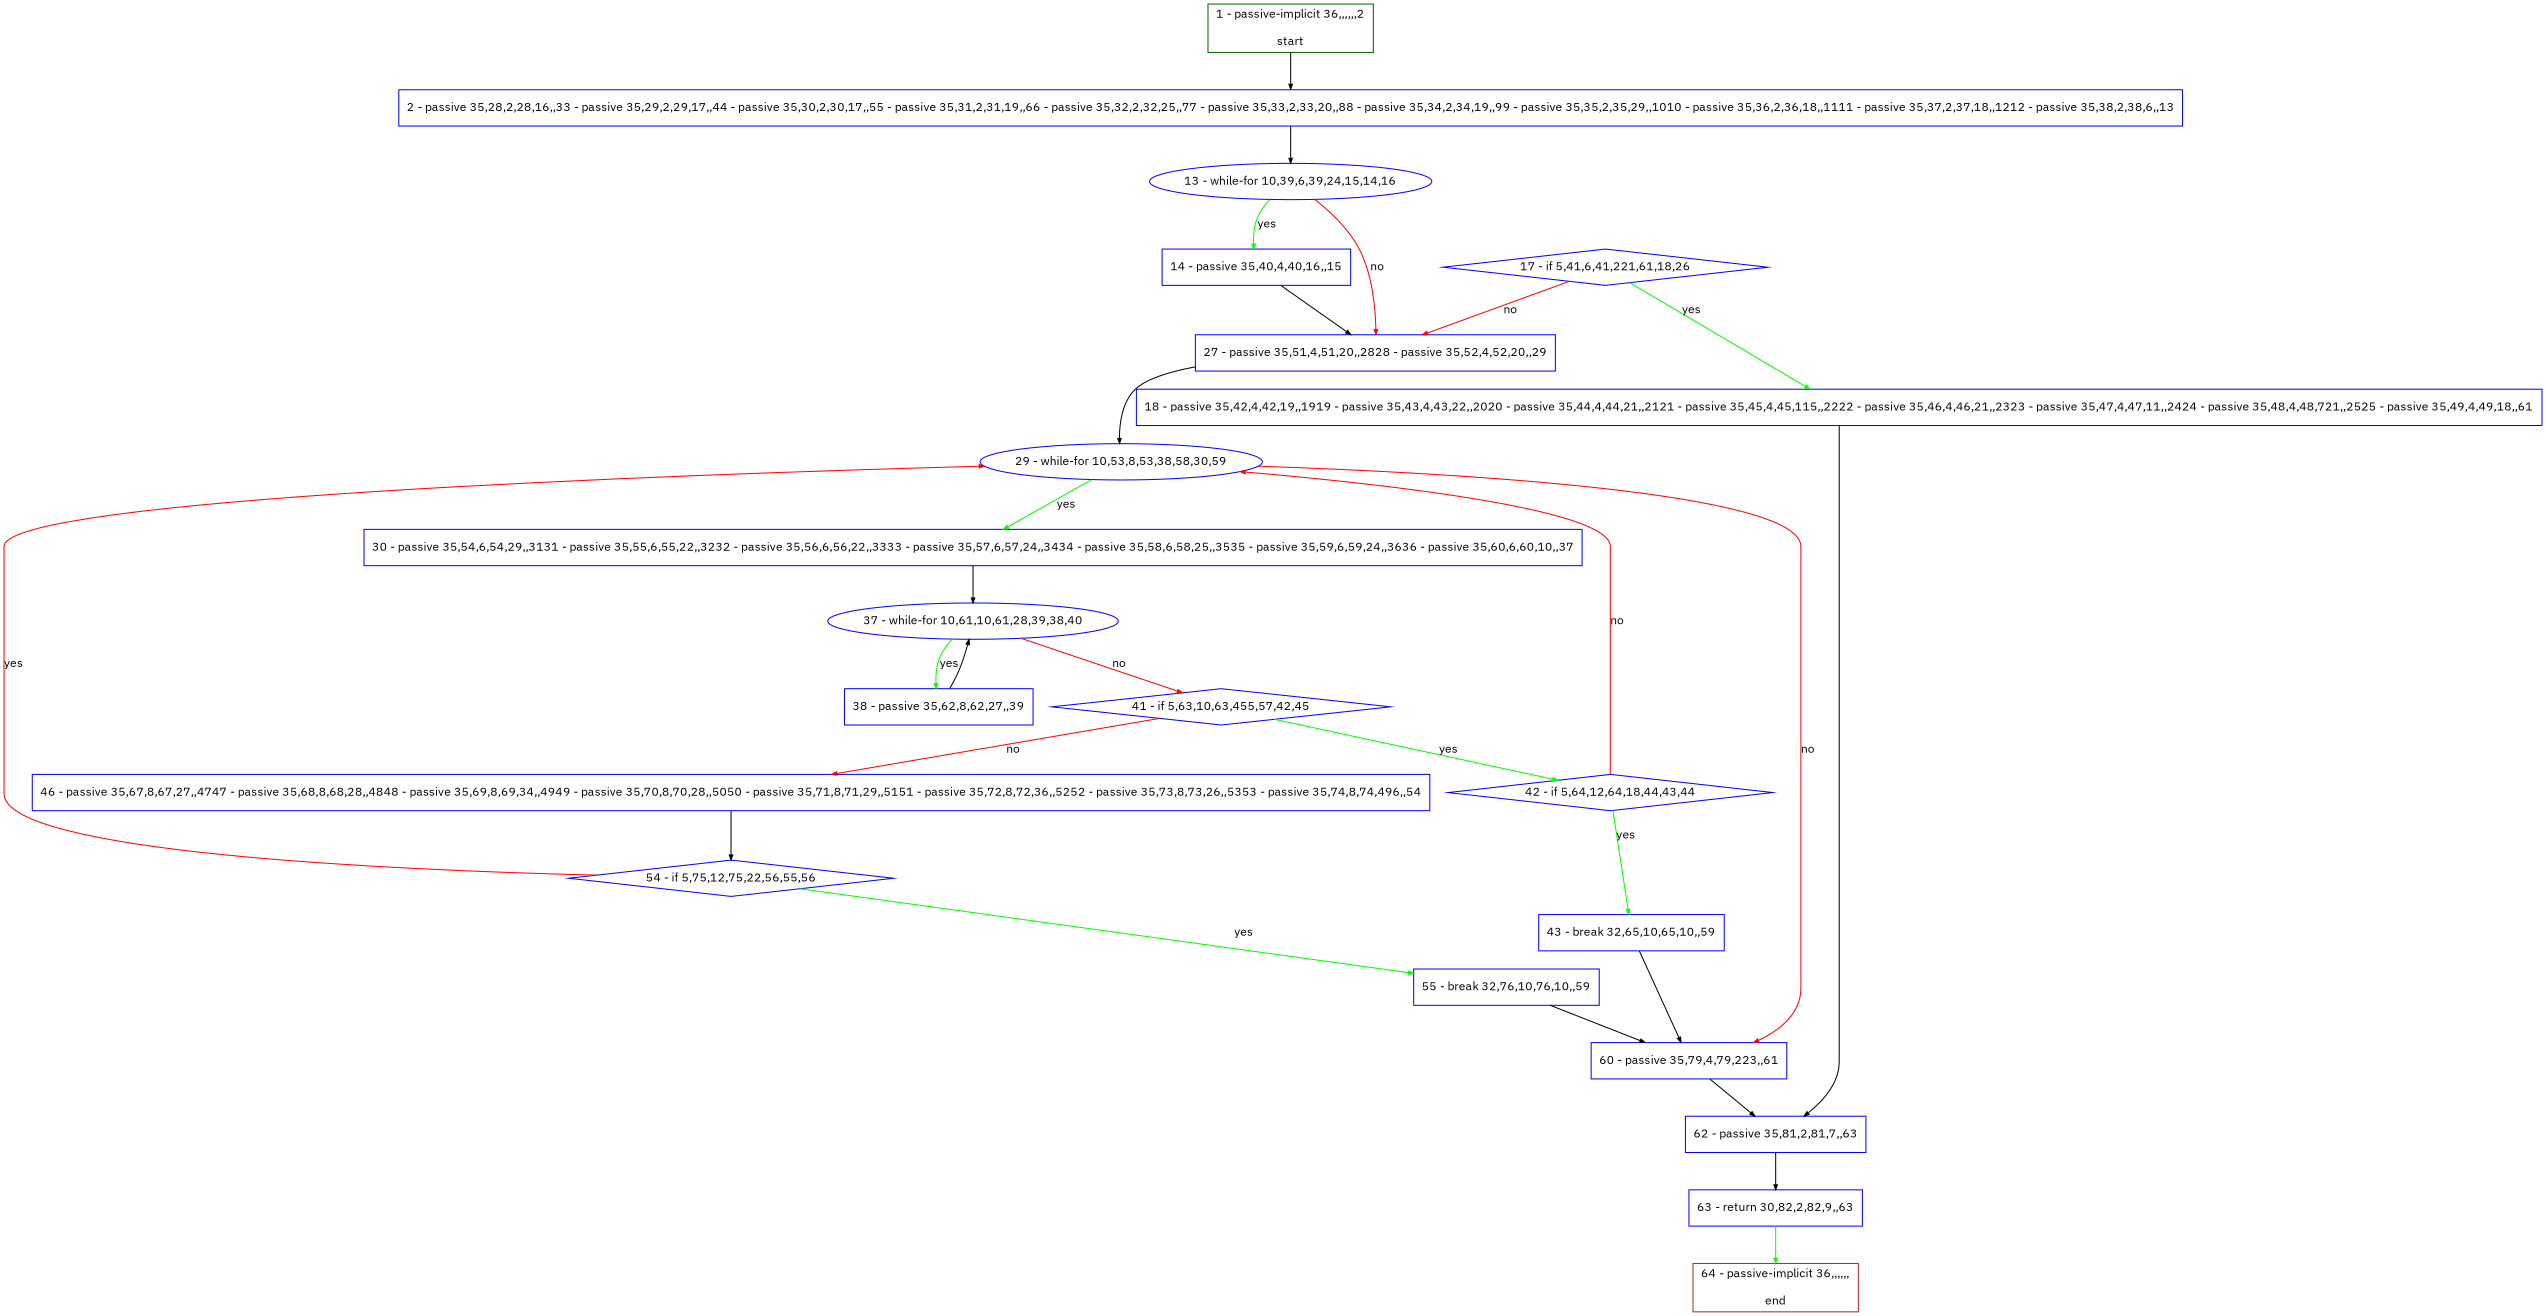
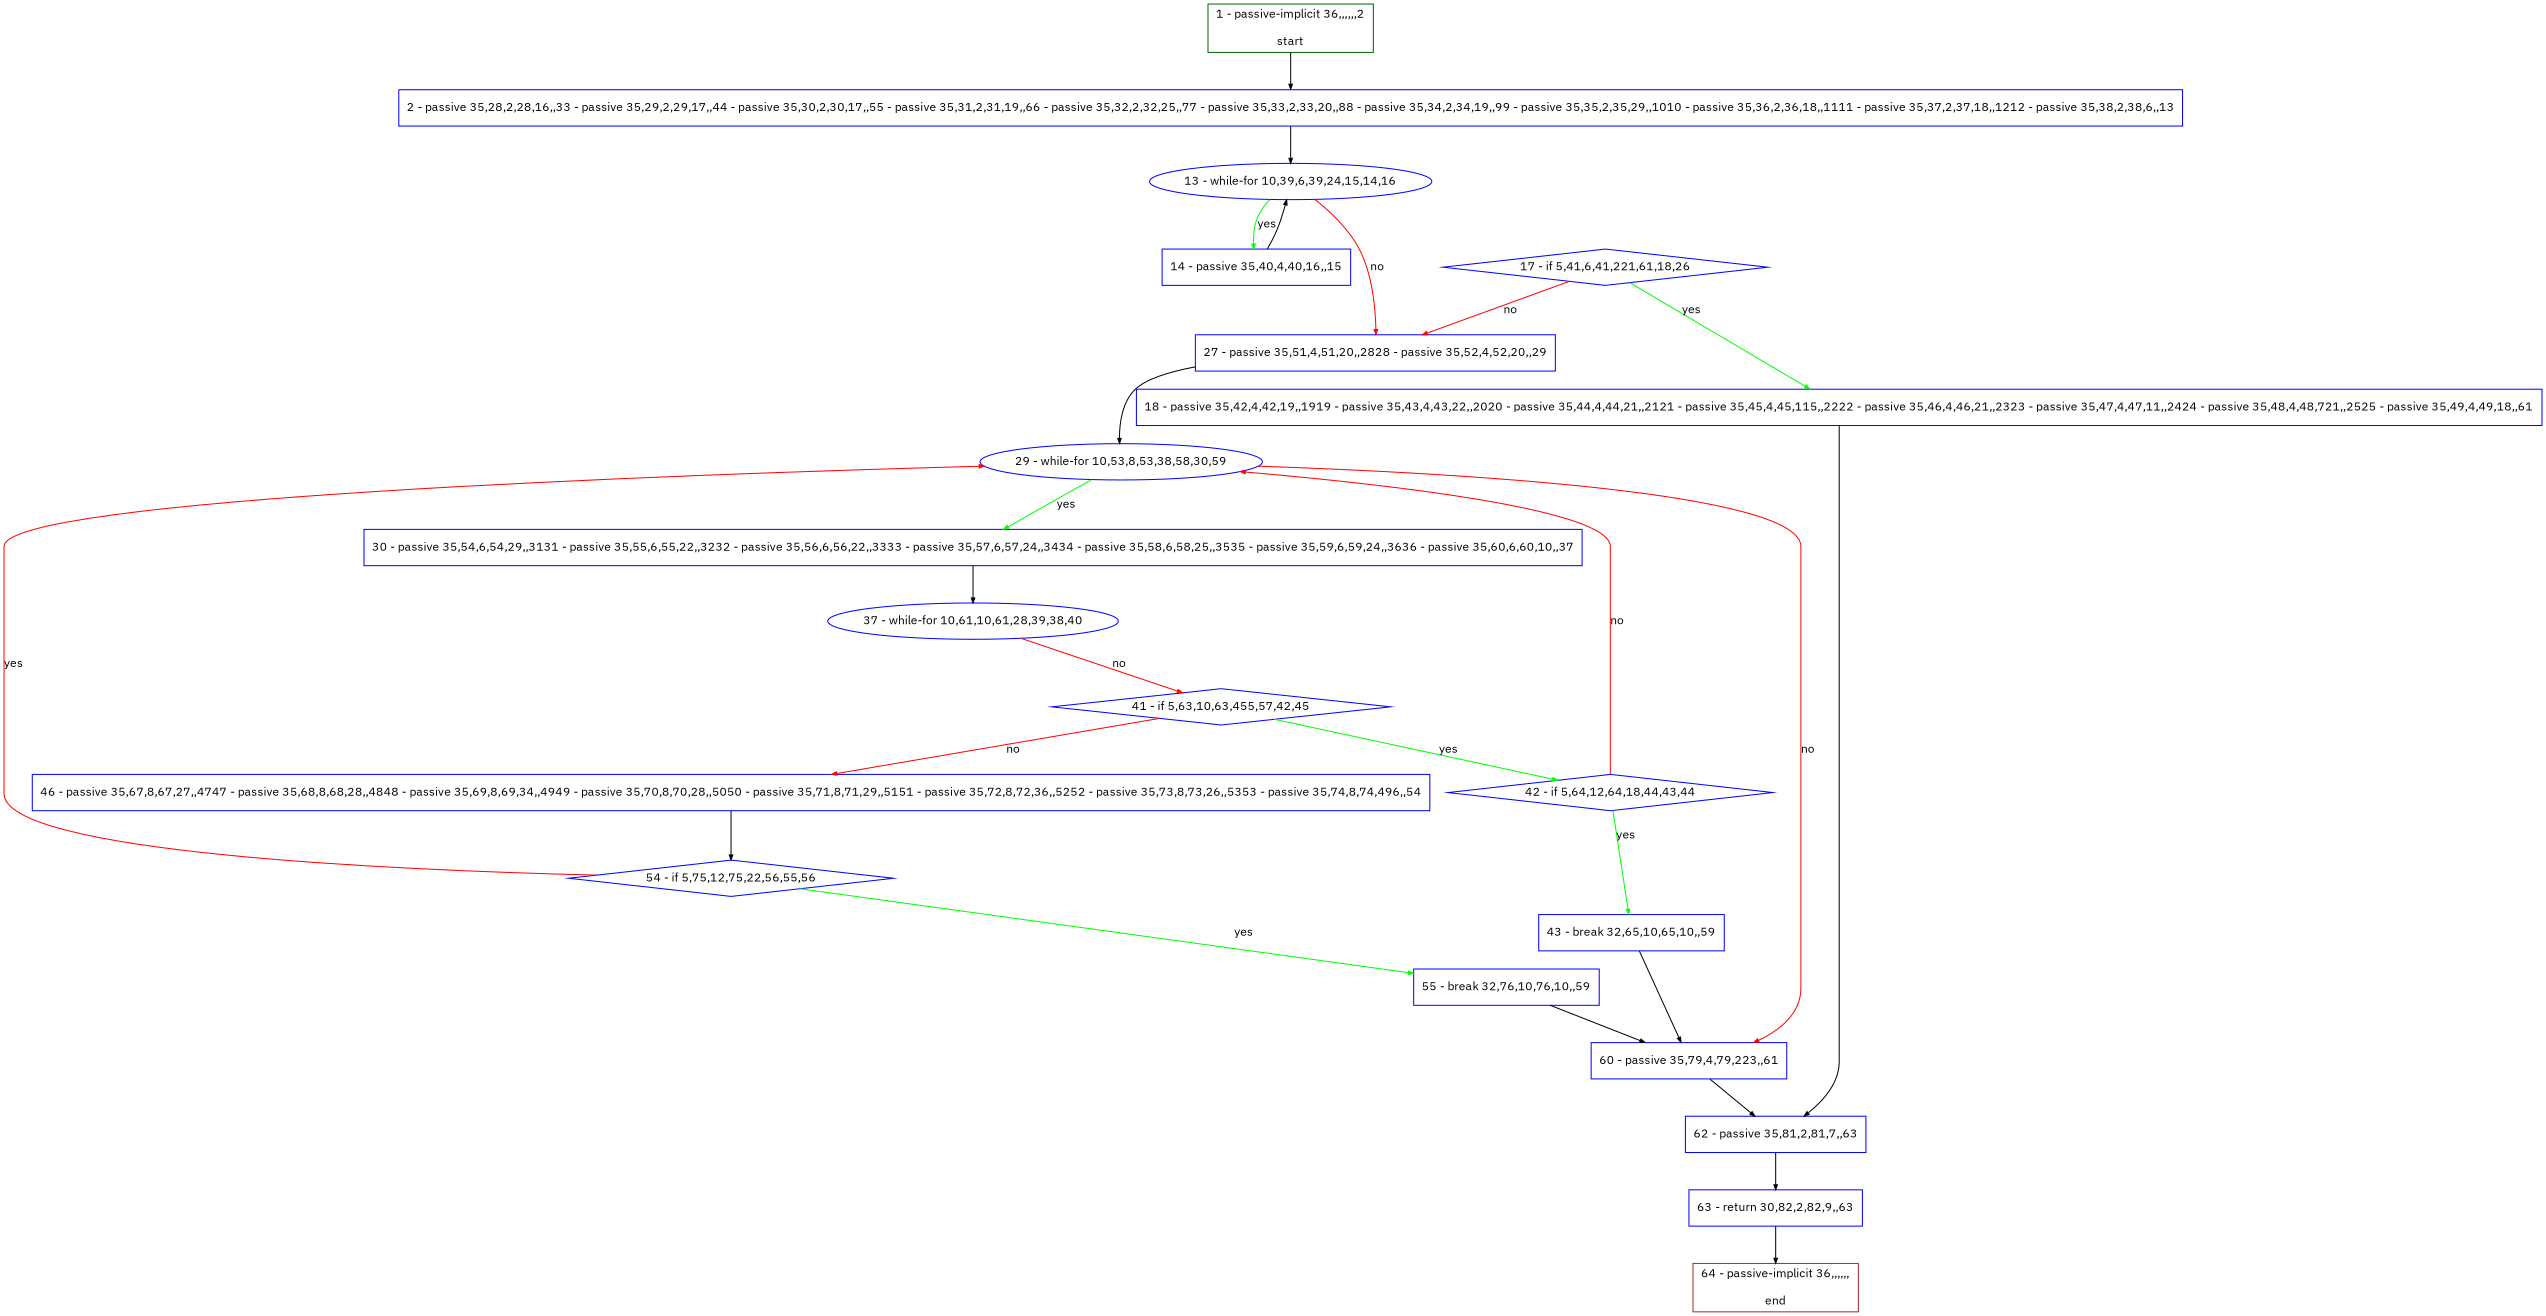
(1314, 309) -> (1278, 228)
(939, 707) -> none
(1776, 1242) -> (1776, 1242)
